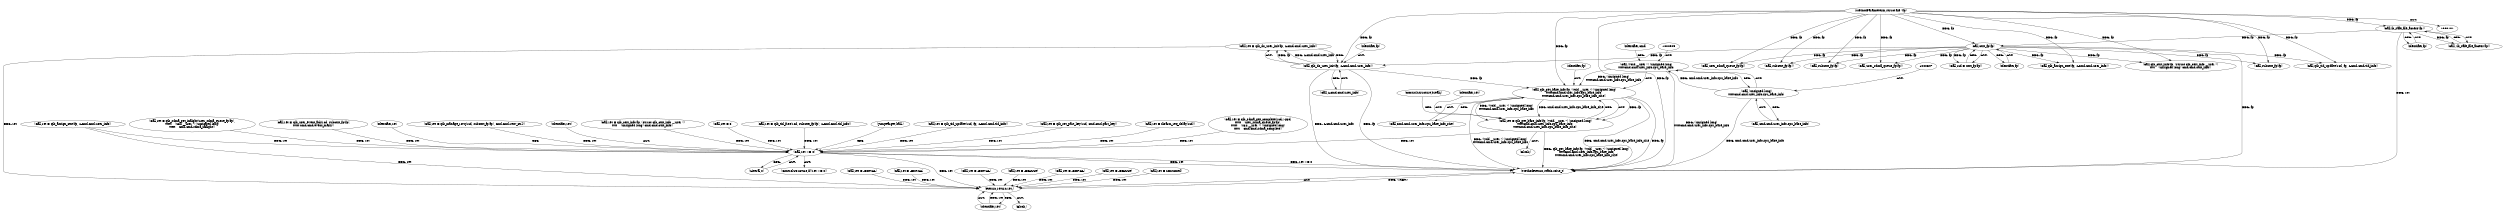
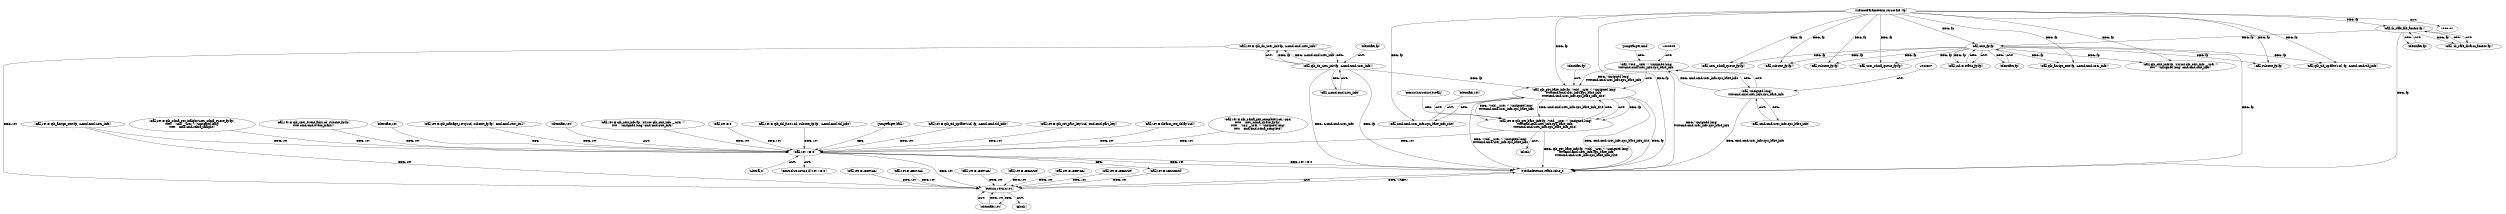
(1584, 12) -> (1582, 16)
(1635, 47) -> (1635, 47)
(2469, 47) -> (2469, 47)
(1675, 52) -> none
(1341, 56) -> (1341, 56)
(1966, 66) -> (1966, 66)
(2403, 93) -> (2403, 93)
(777, 159) -> (1025, 159)
